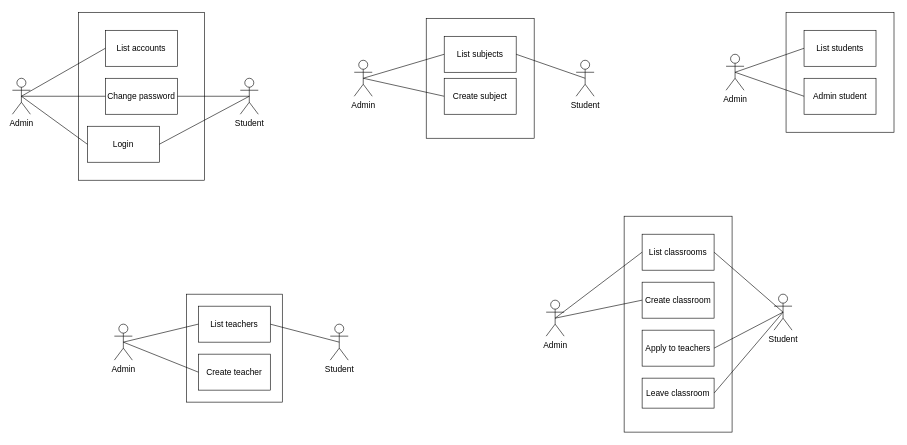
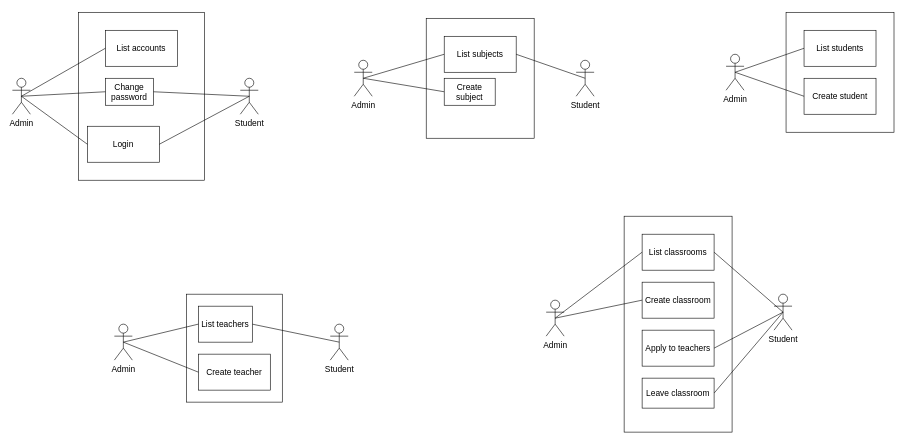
(141, 96) -> (129, 92)
(480, 96) -> (470, 92)
(840, 96) -> (840, 96)
(234, 324) -> (225, 324)
